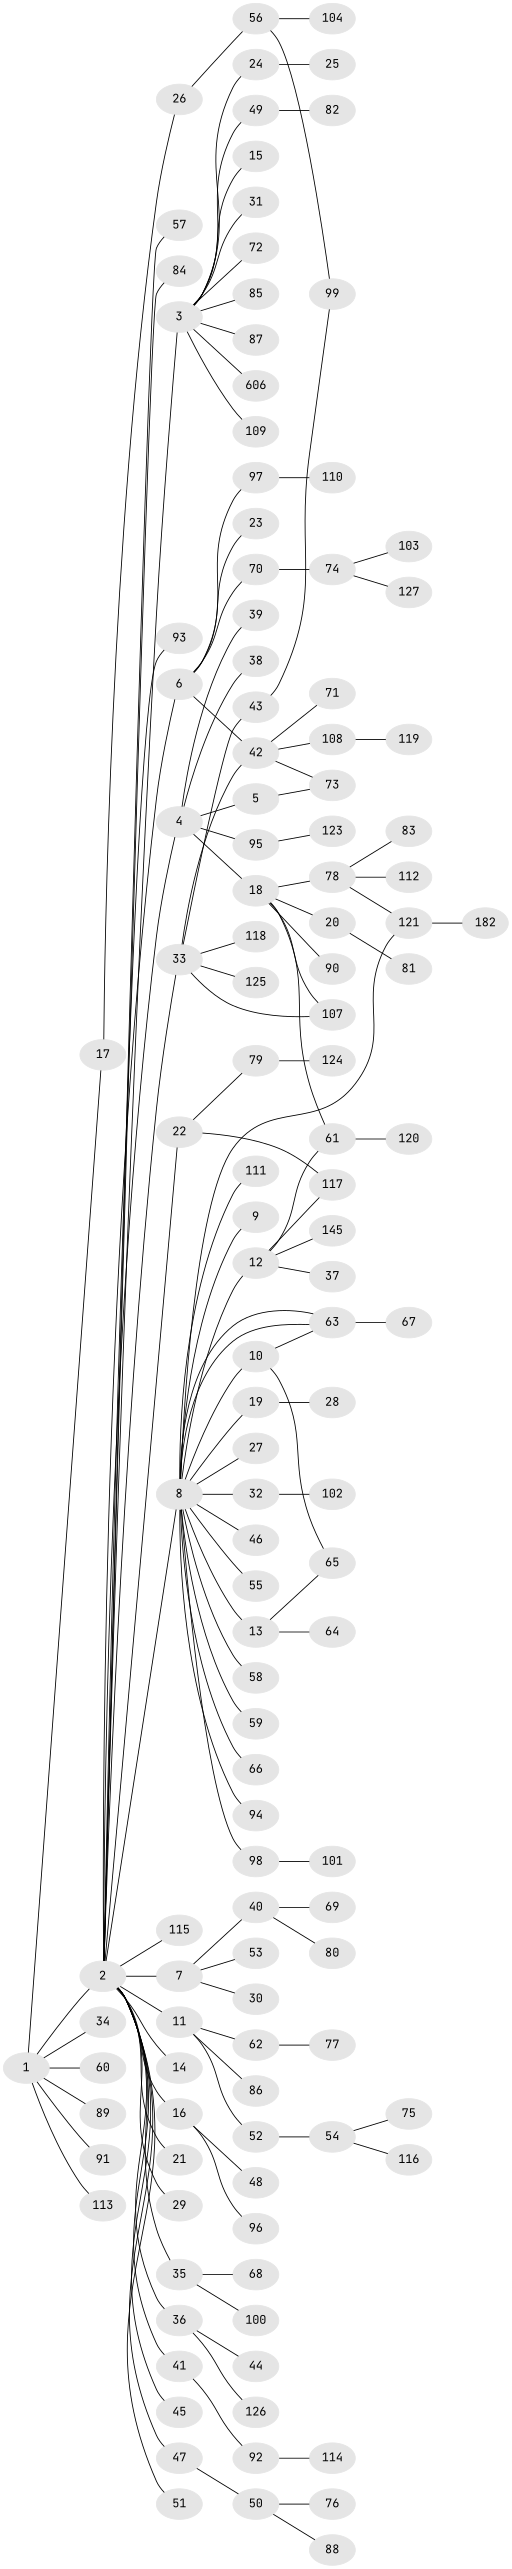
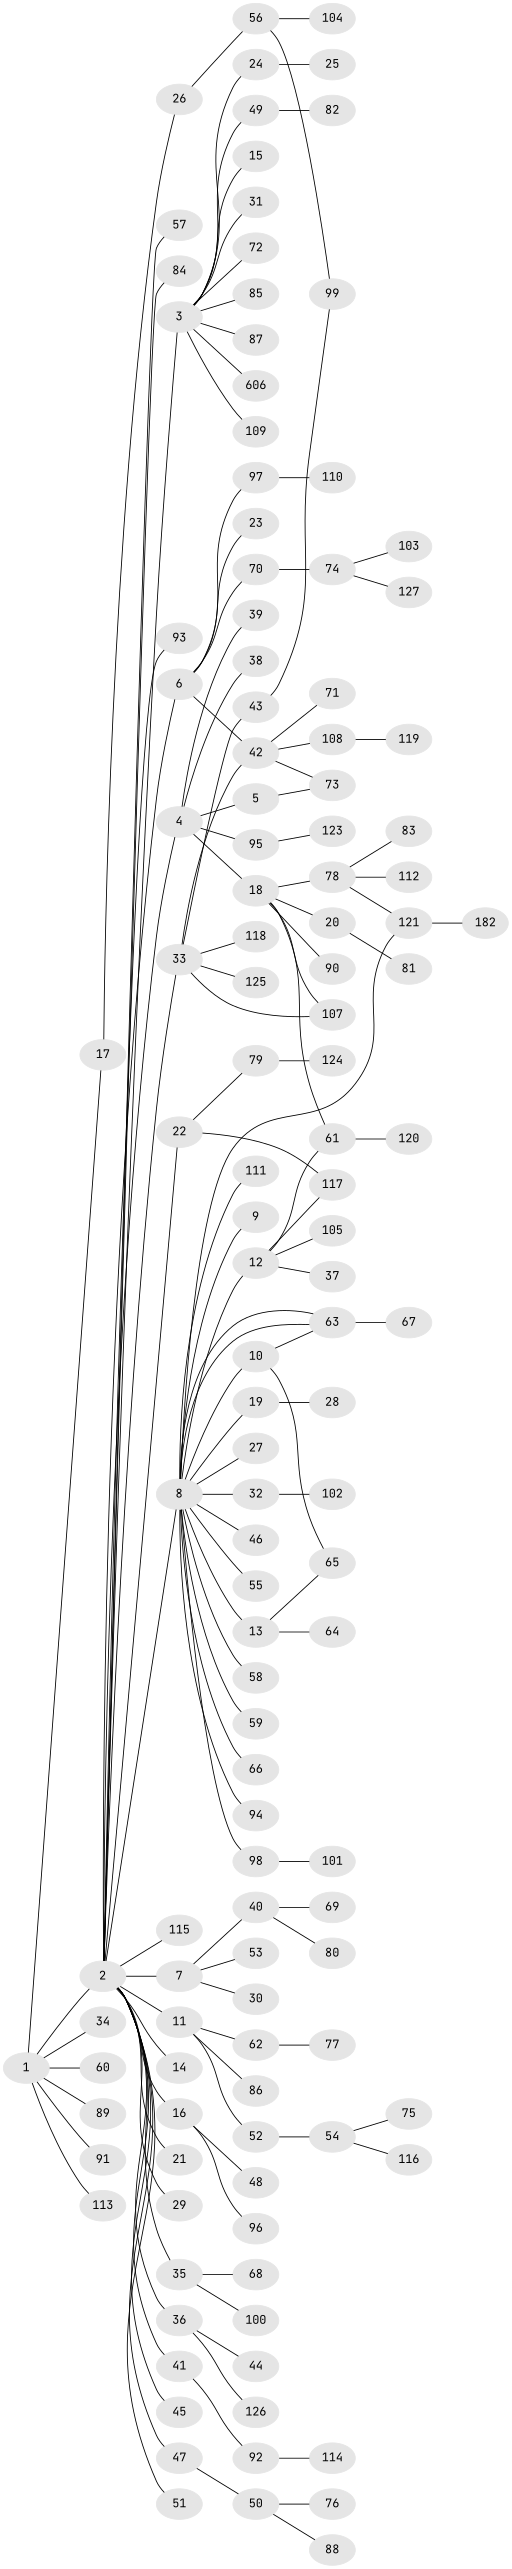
(332, 1231) -> (332, 1231)
